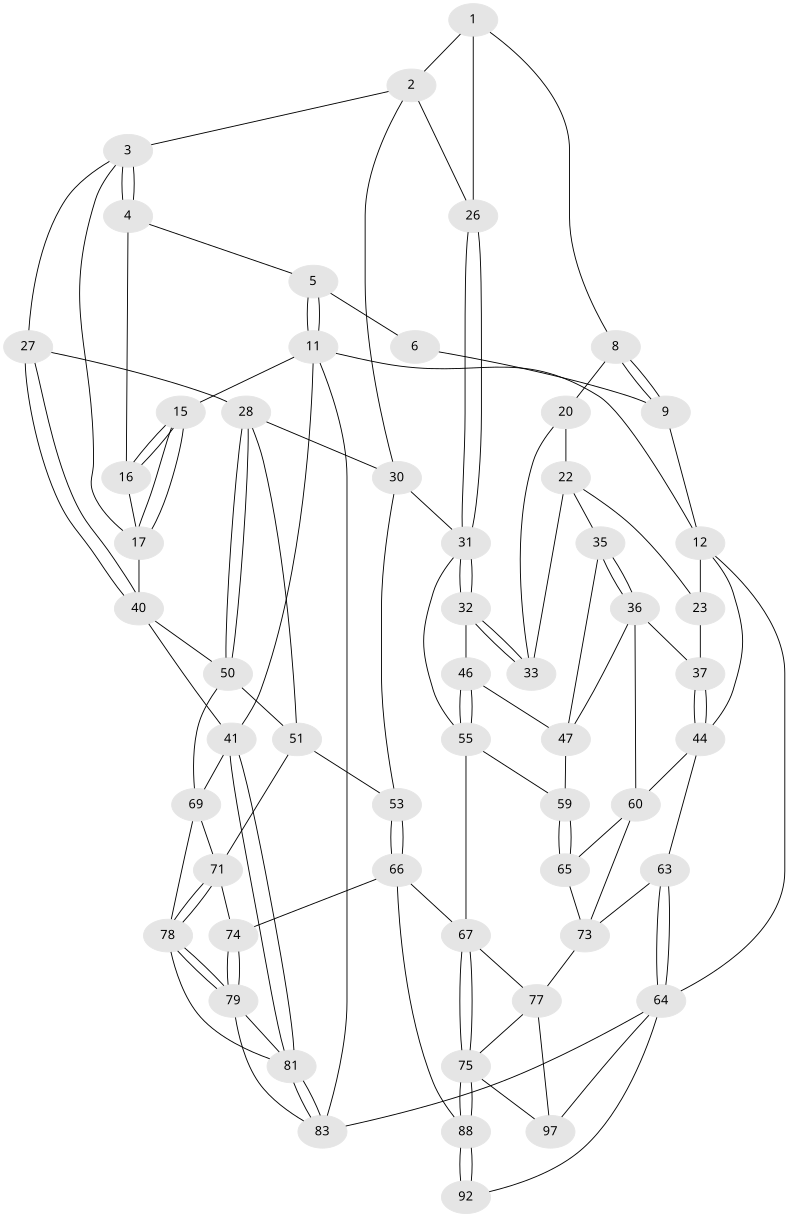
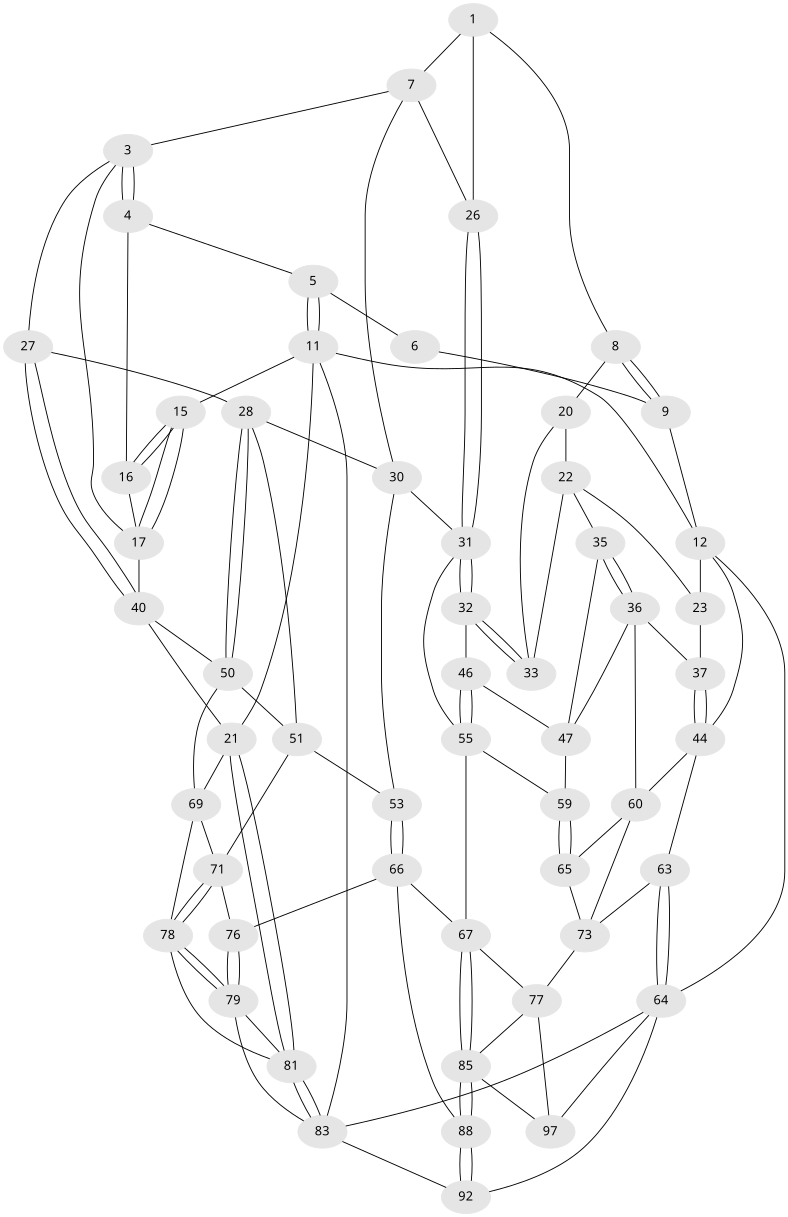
(411, 85) -> (411, 85)
(232, 739) -> (232, 739)
(233, 936) -> (233, 936)
(466, 1066) -> (466, 1066)
none -> (394, 1165)
